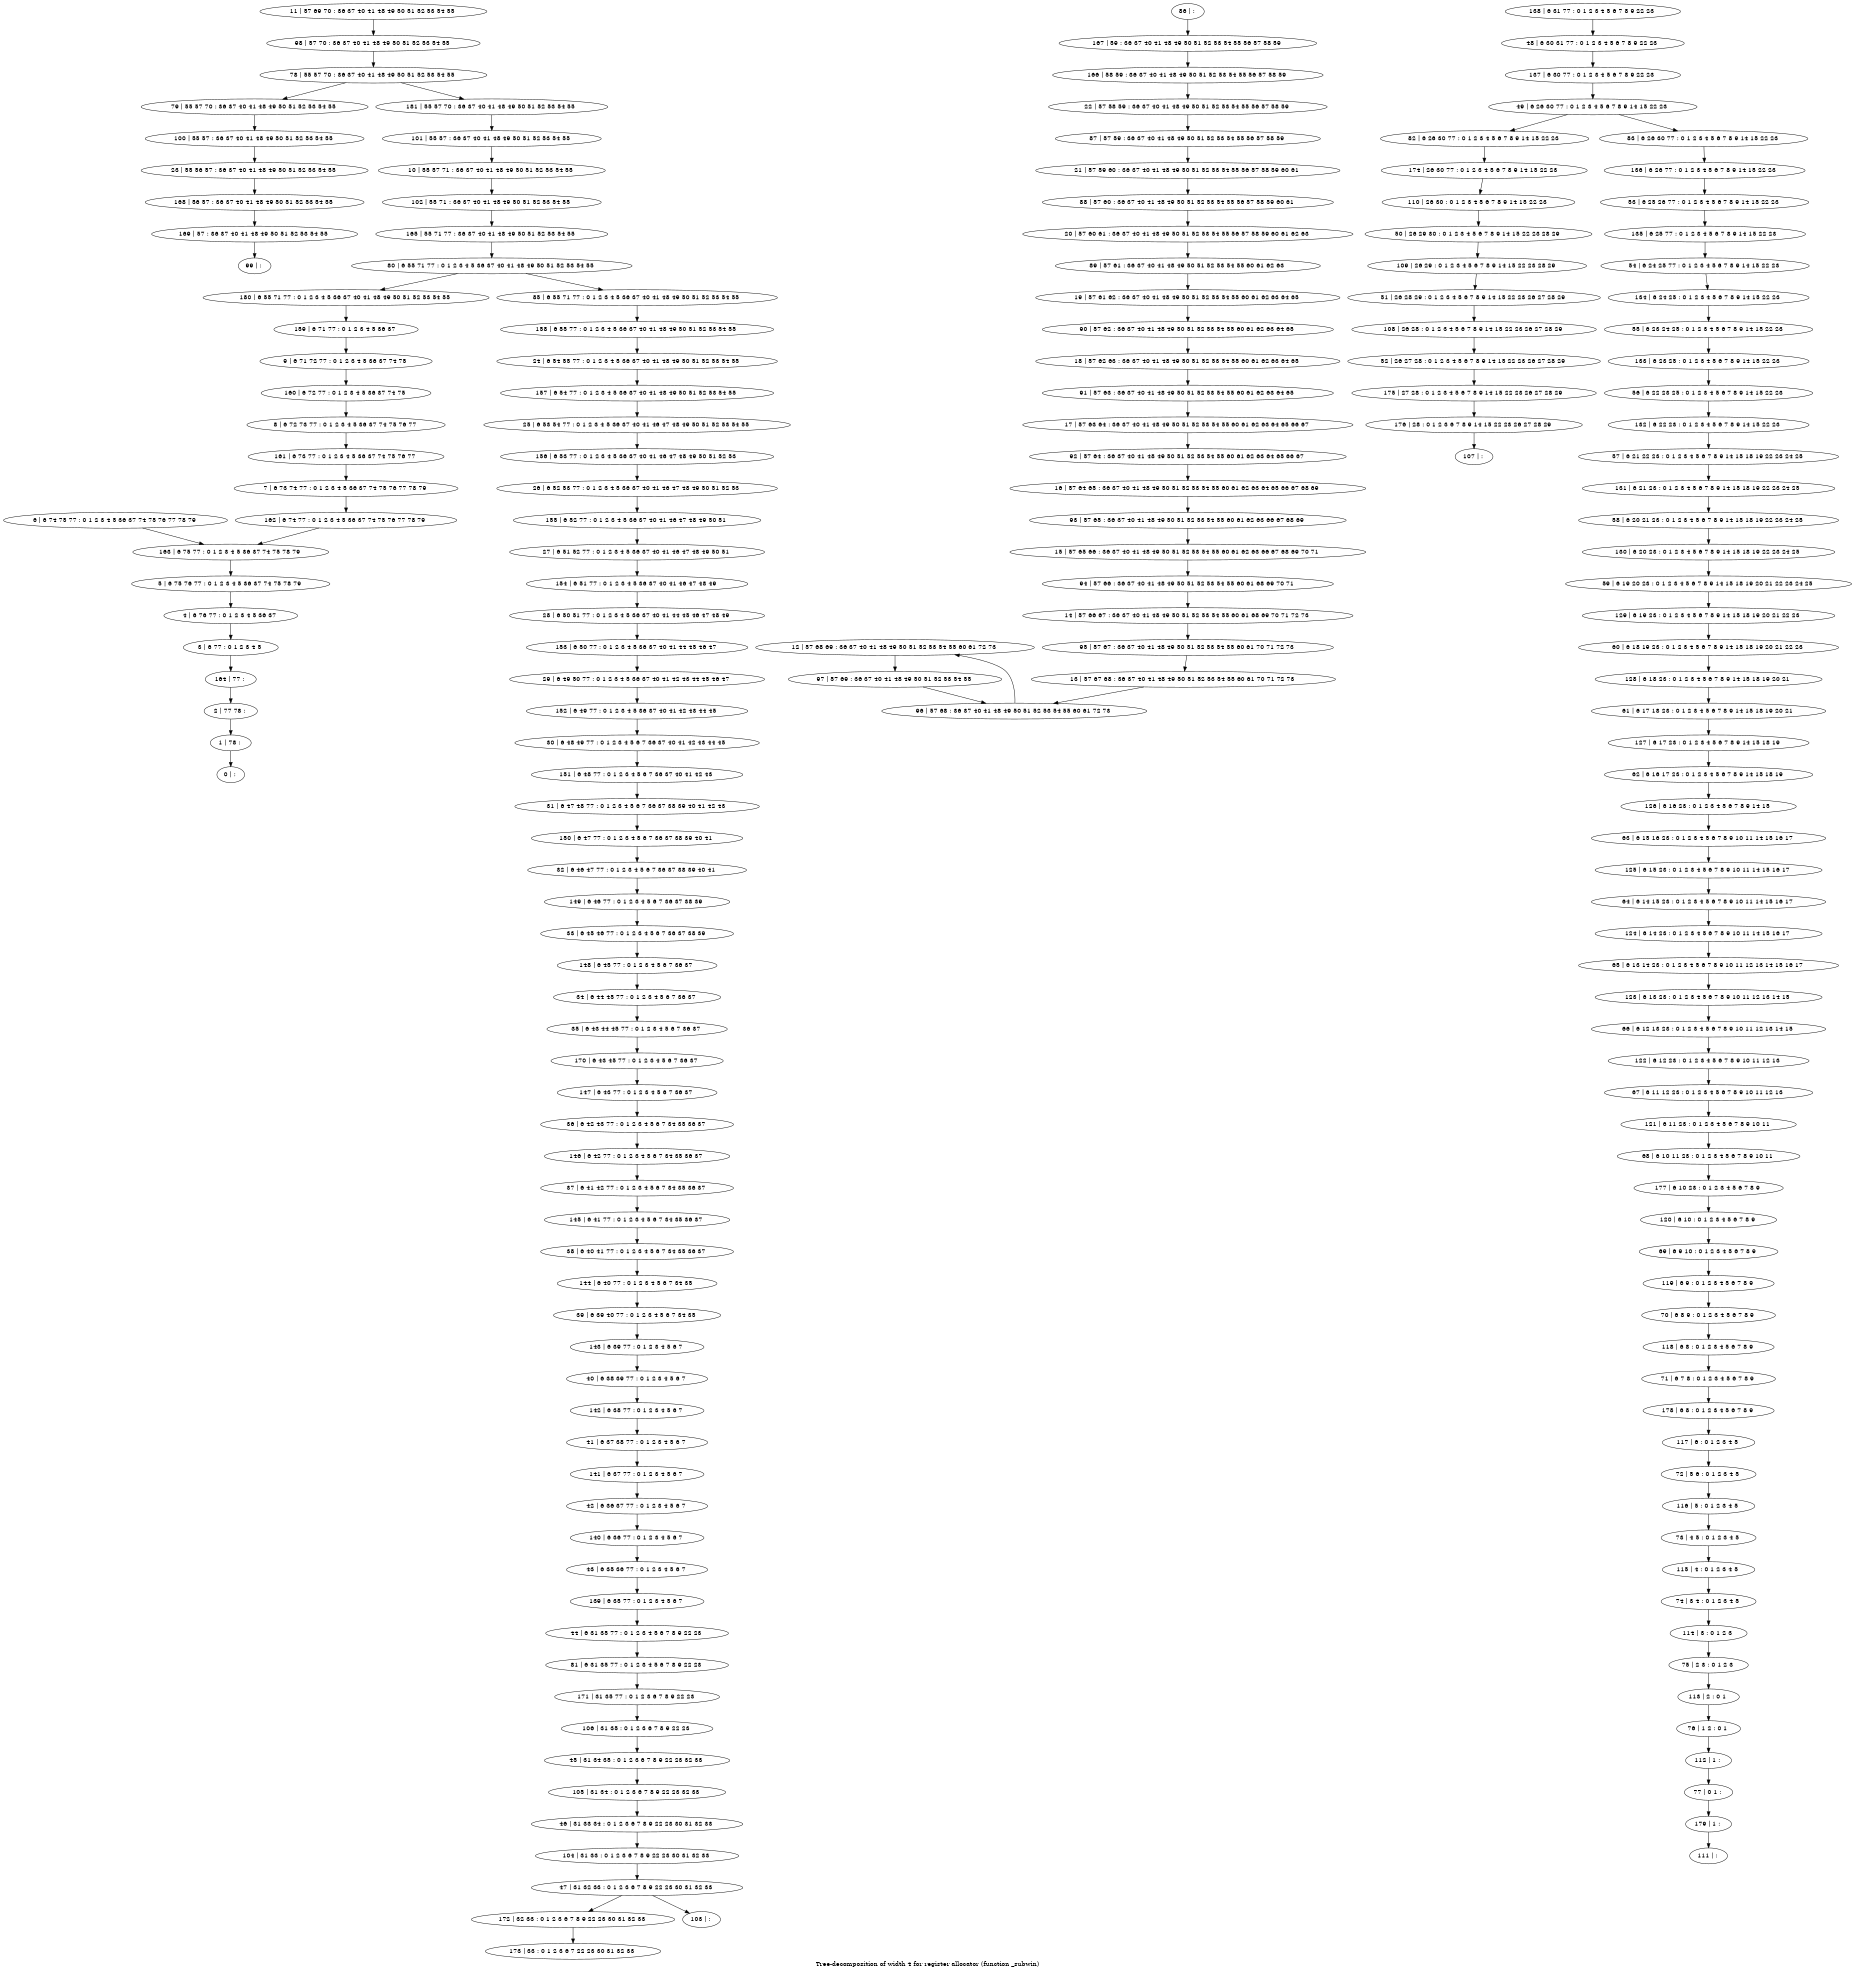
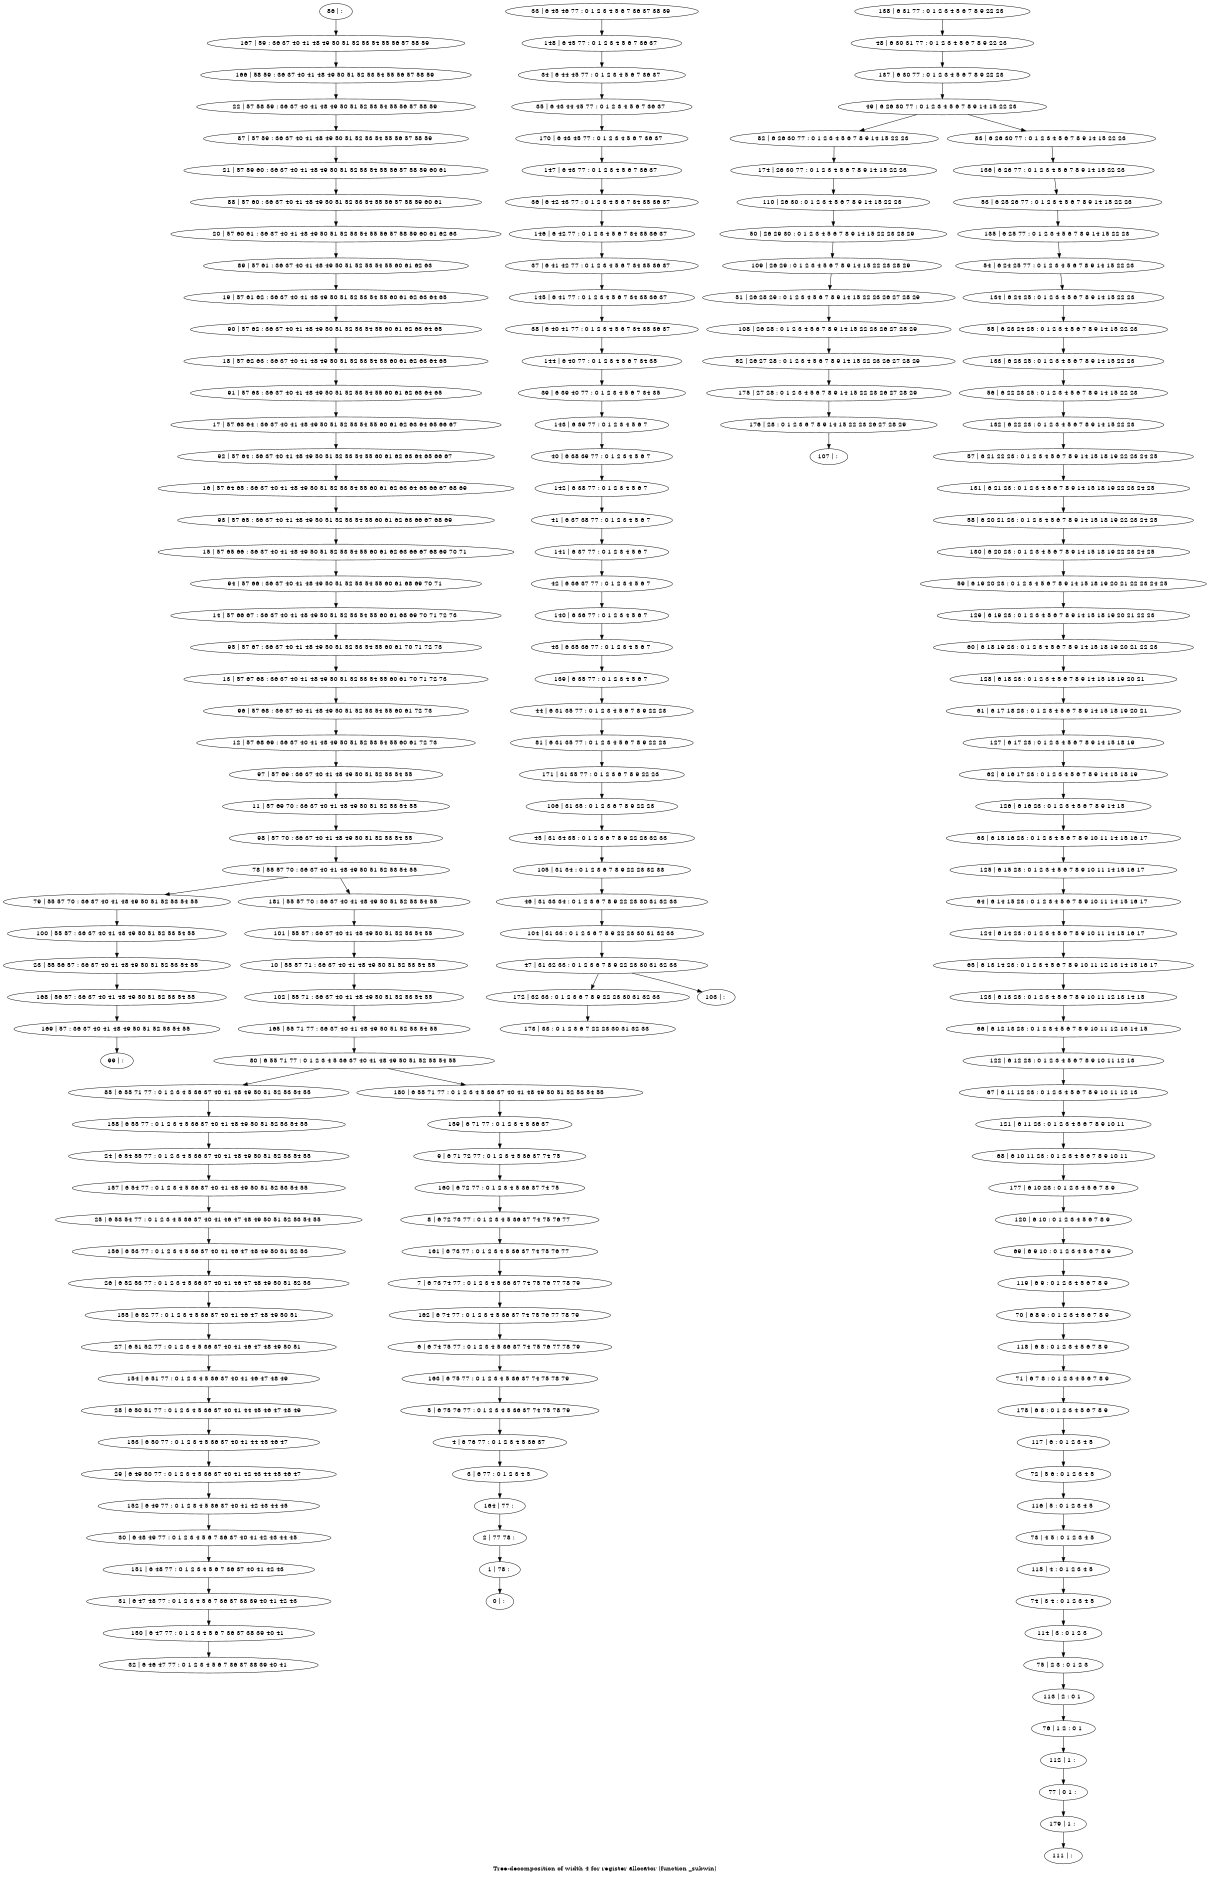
(290, 536) -> (500, 1329)
(952, 695) -> (336, 788)
(637, 902) -> none
